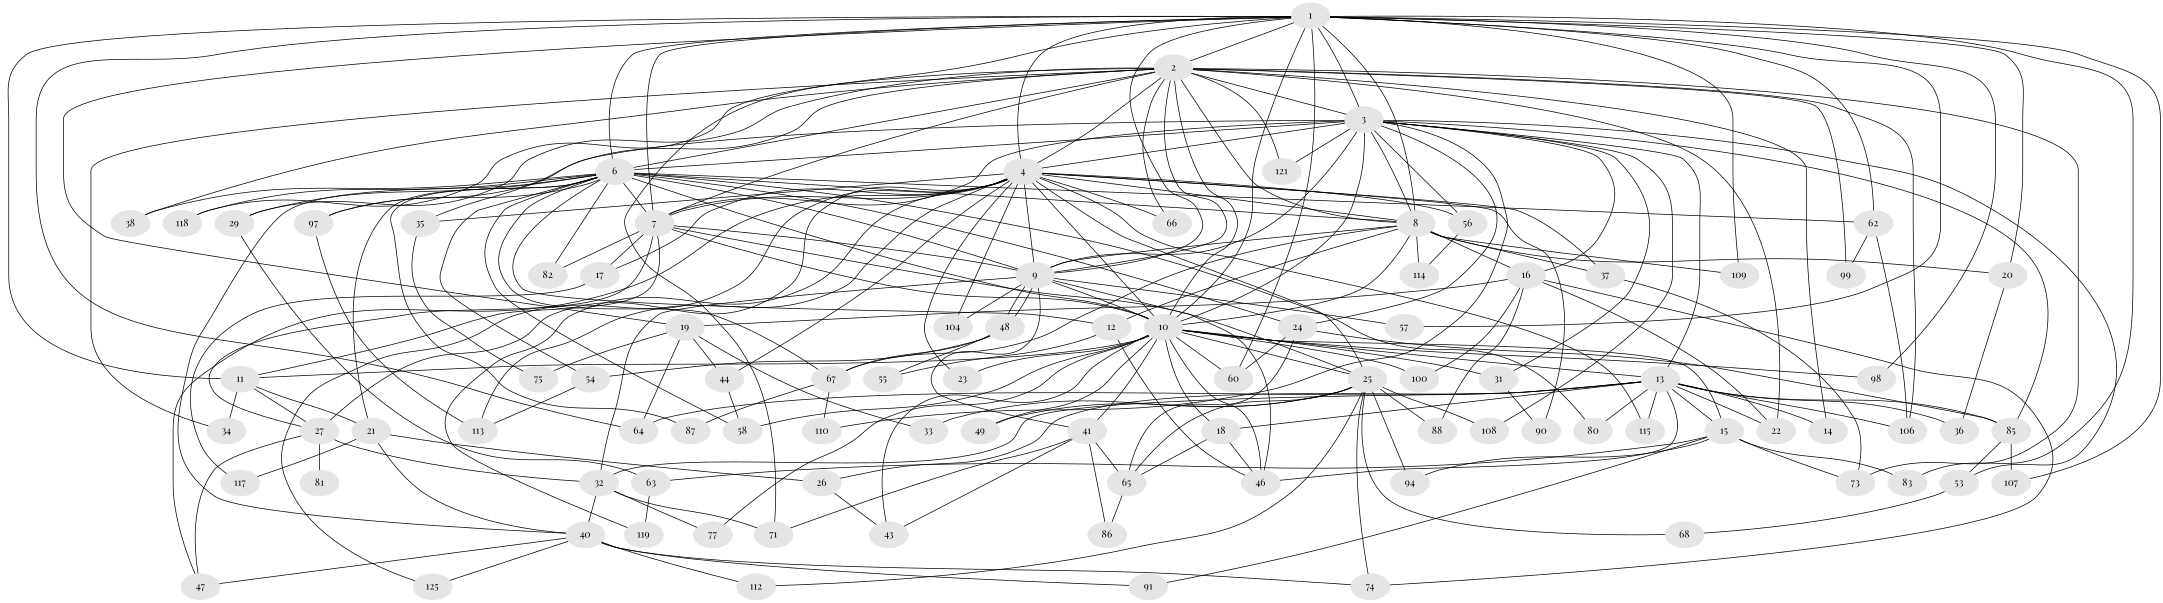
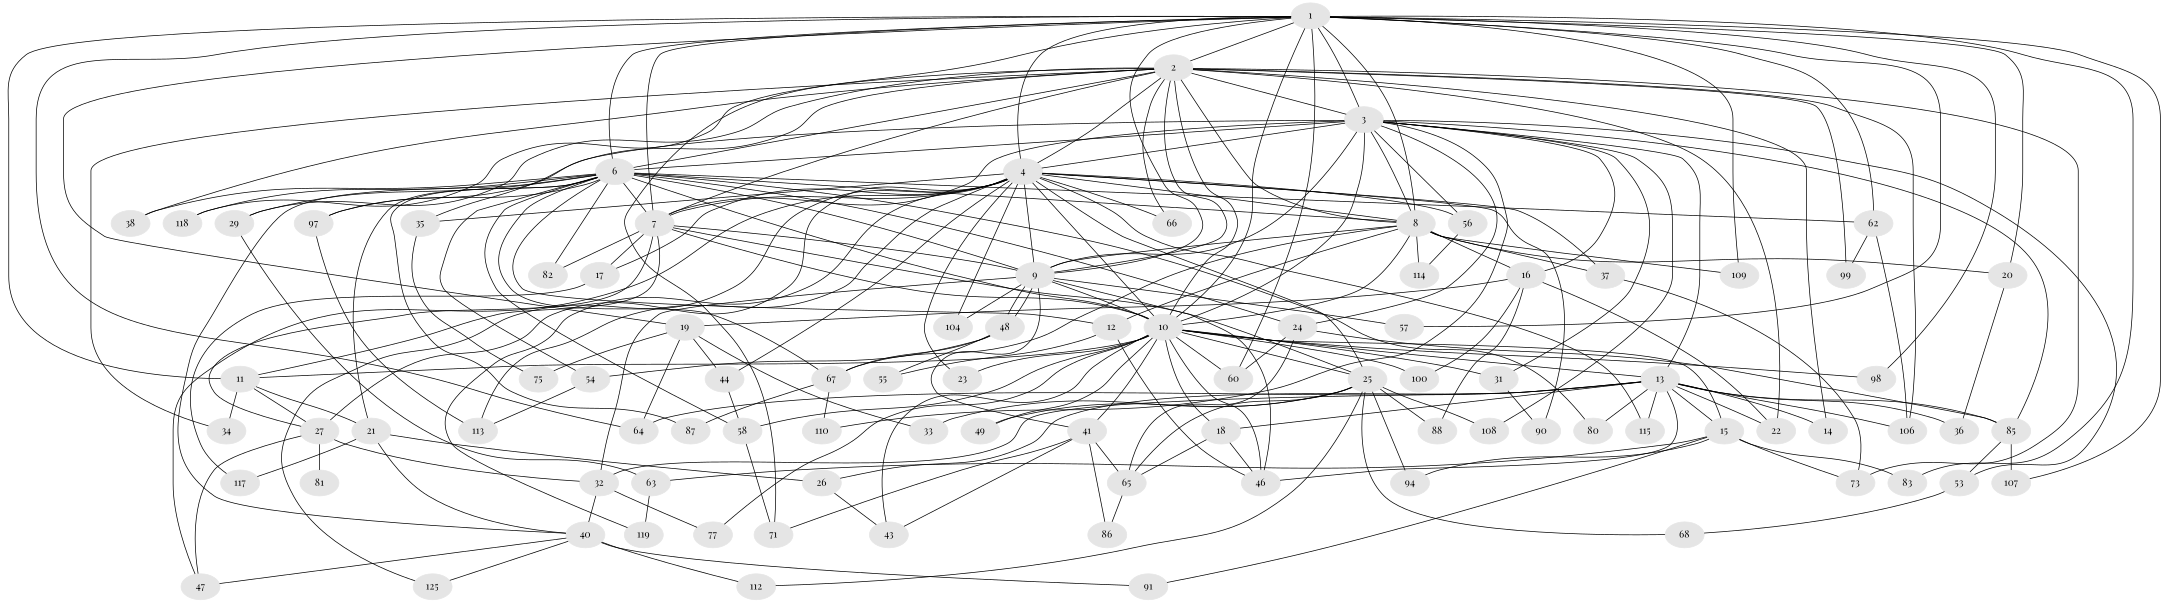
(1282, 172) -> none
(685, 510) -> (758, 483)
(1370, 587) -> none
